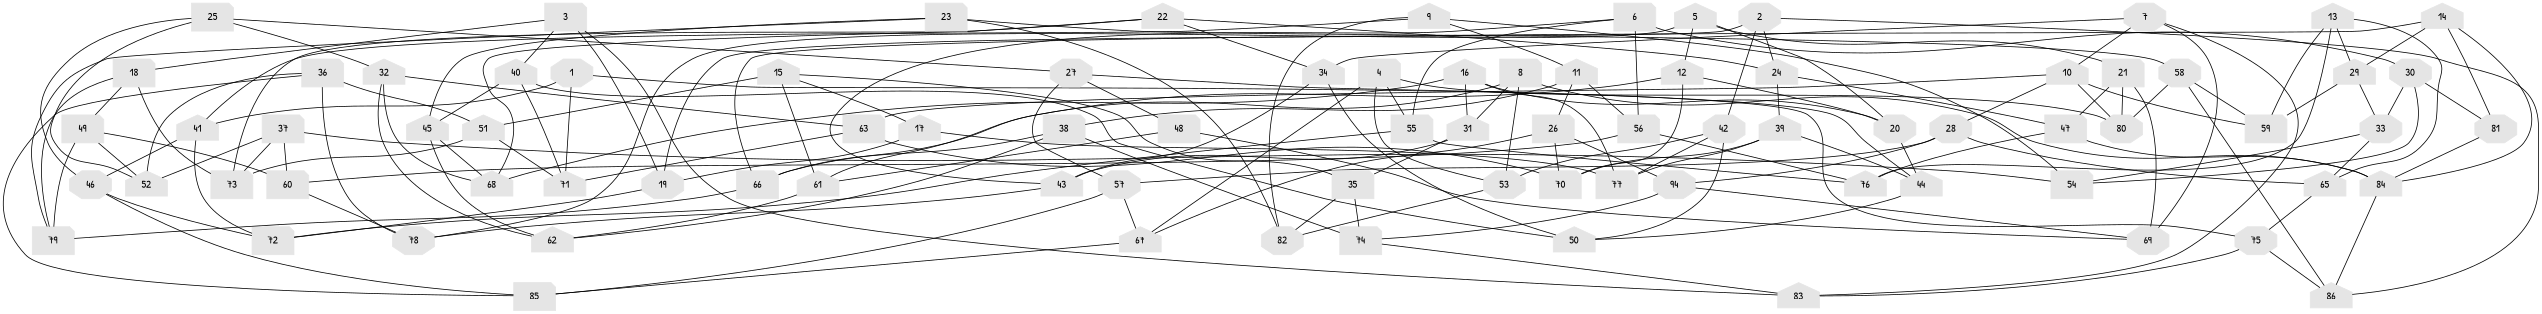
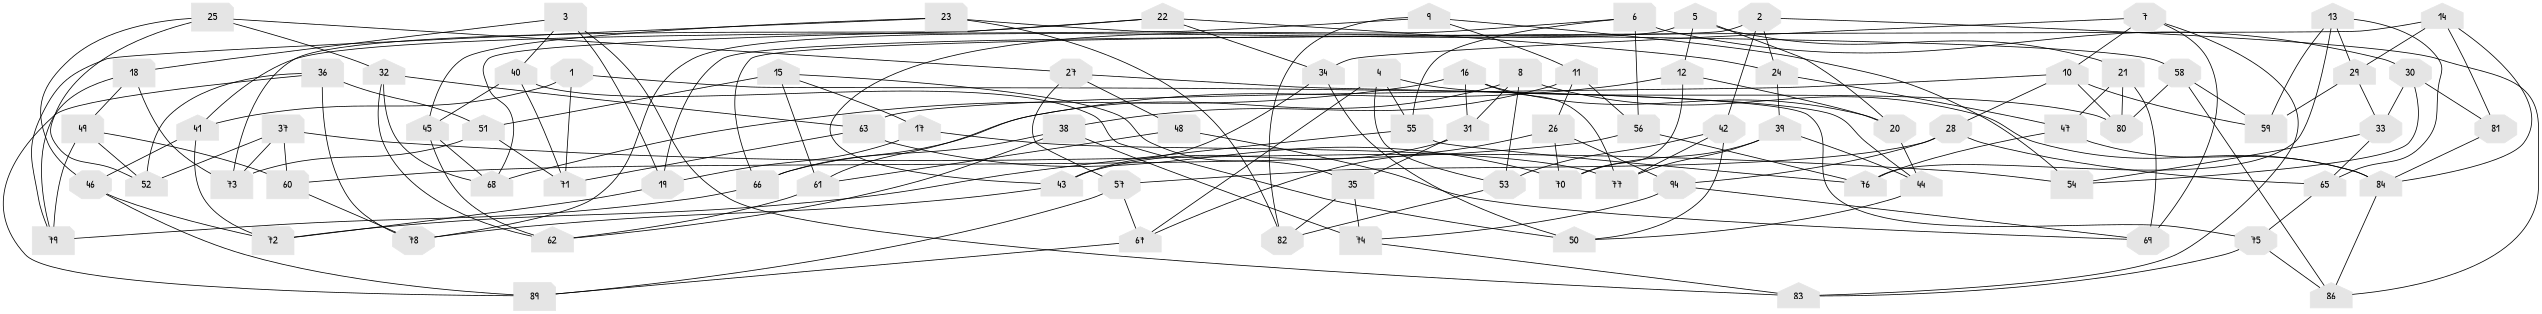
(535, 297) -> (535, 297)
